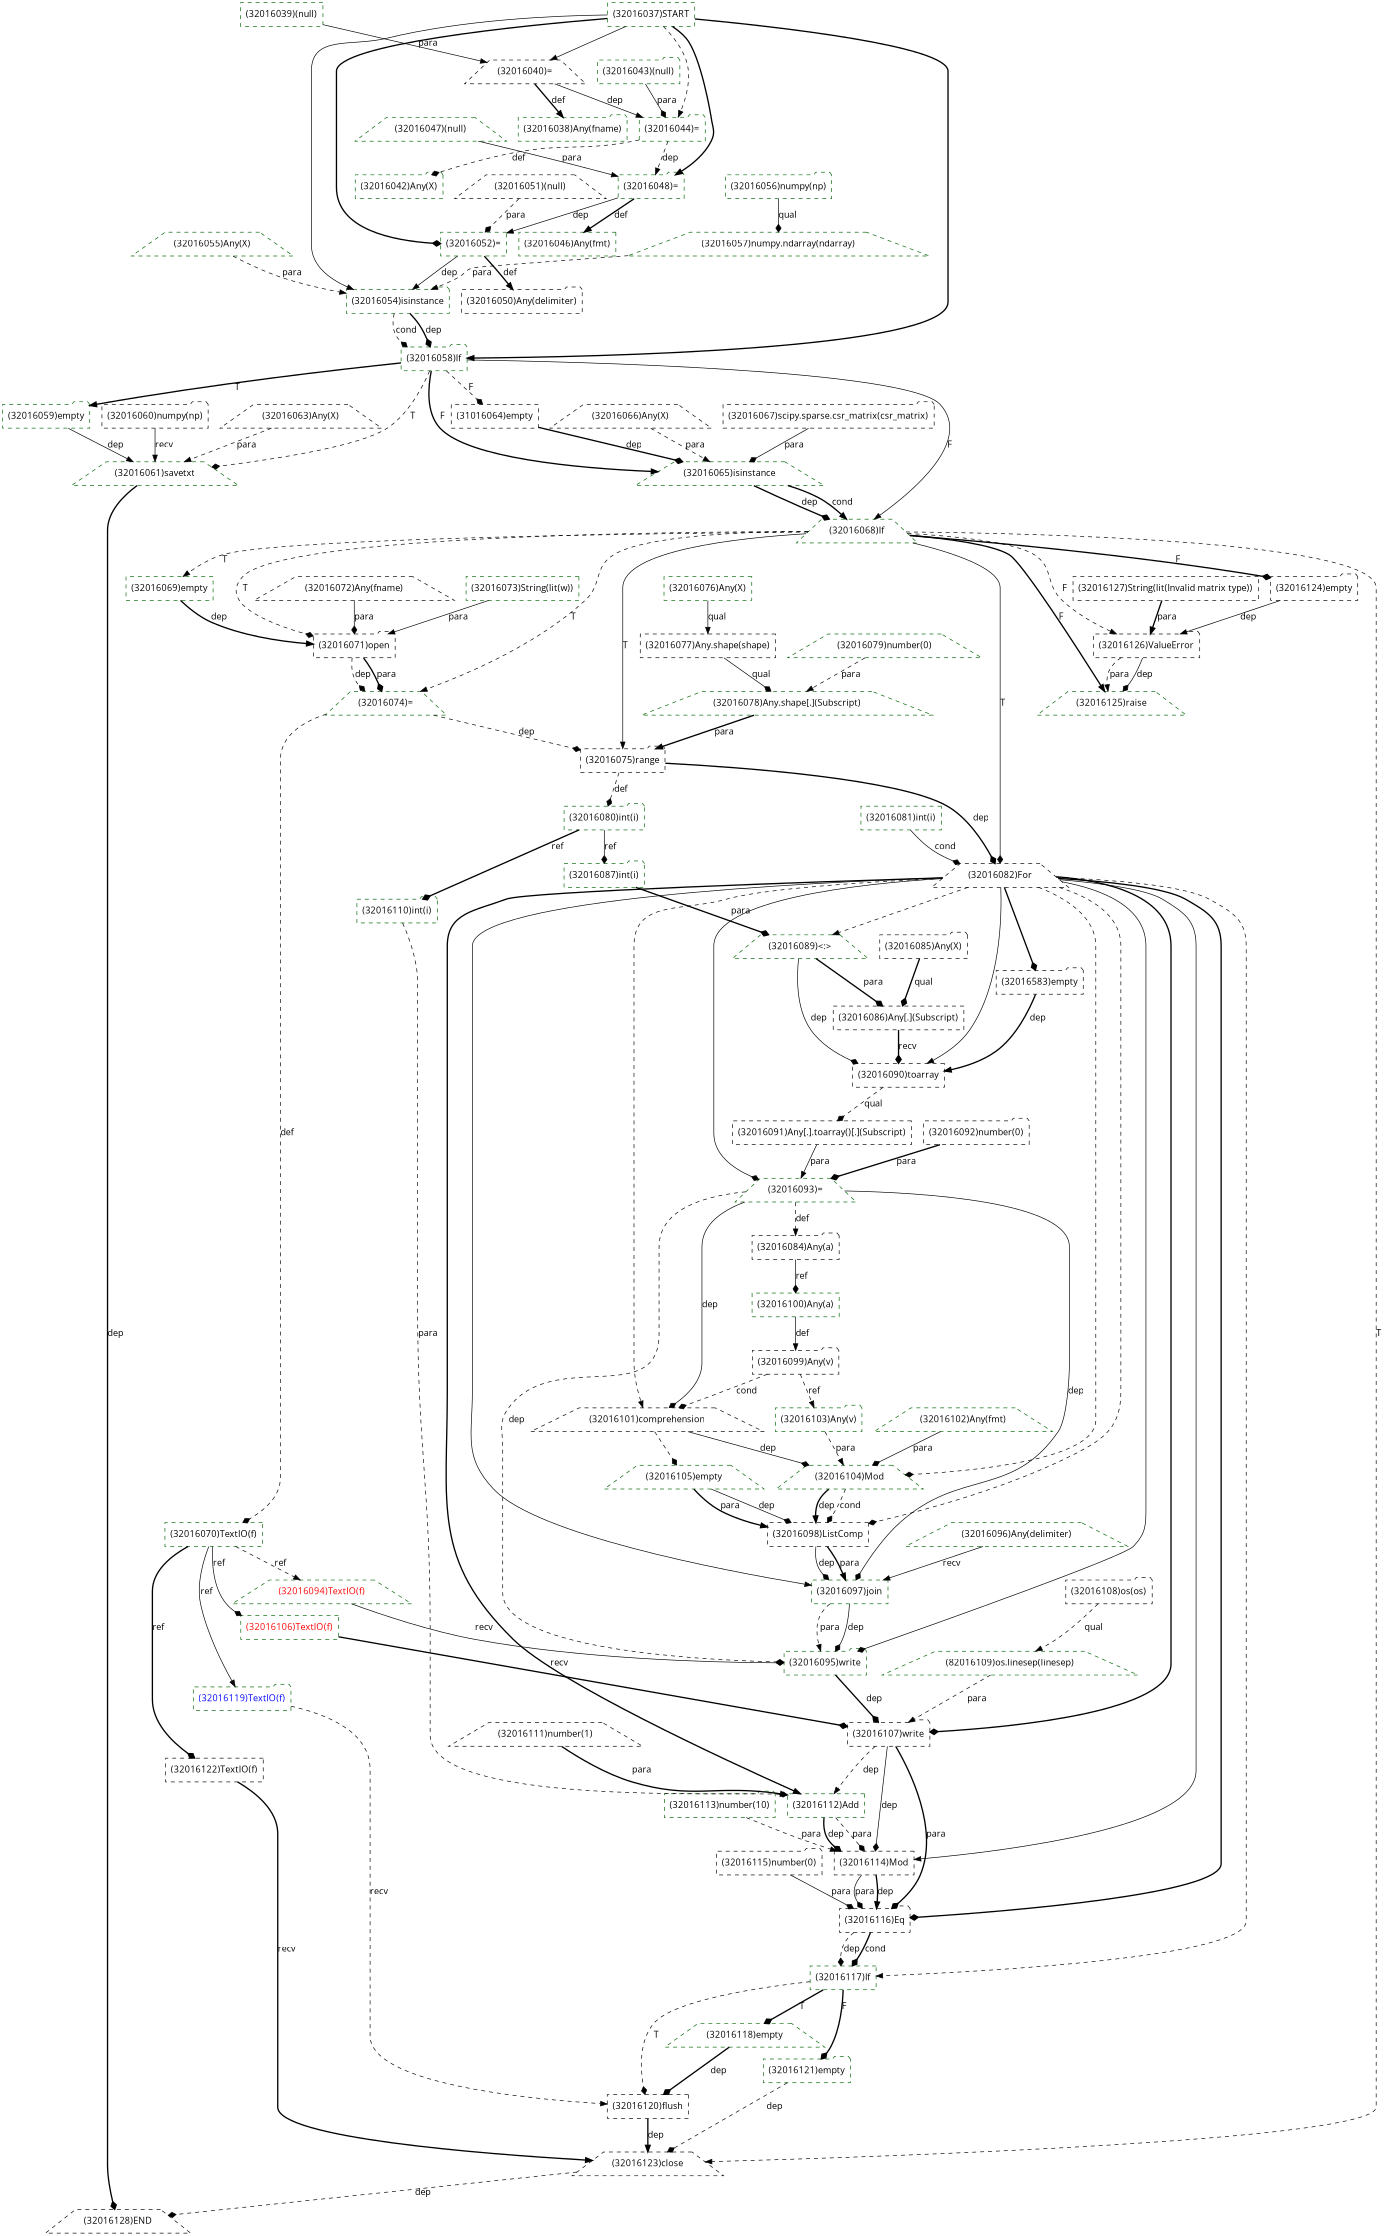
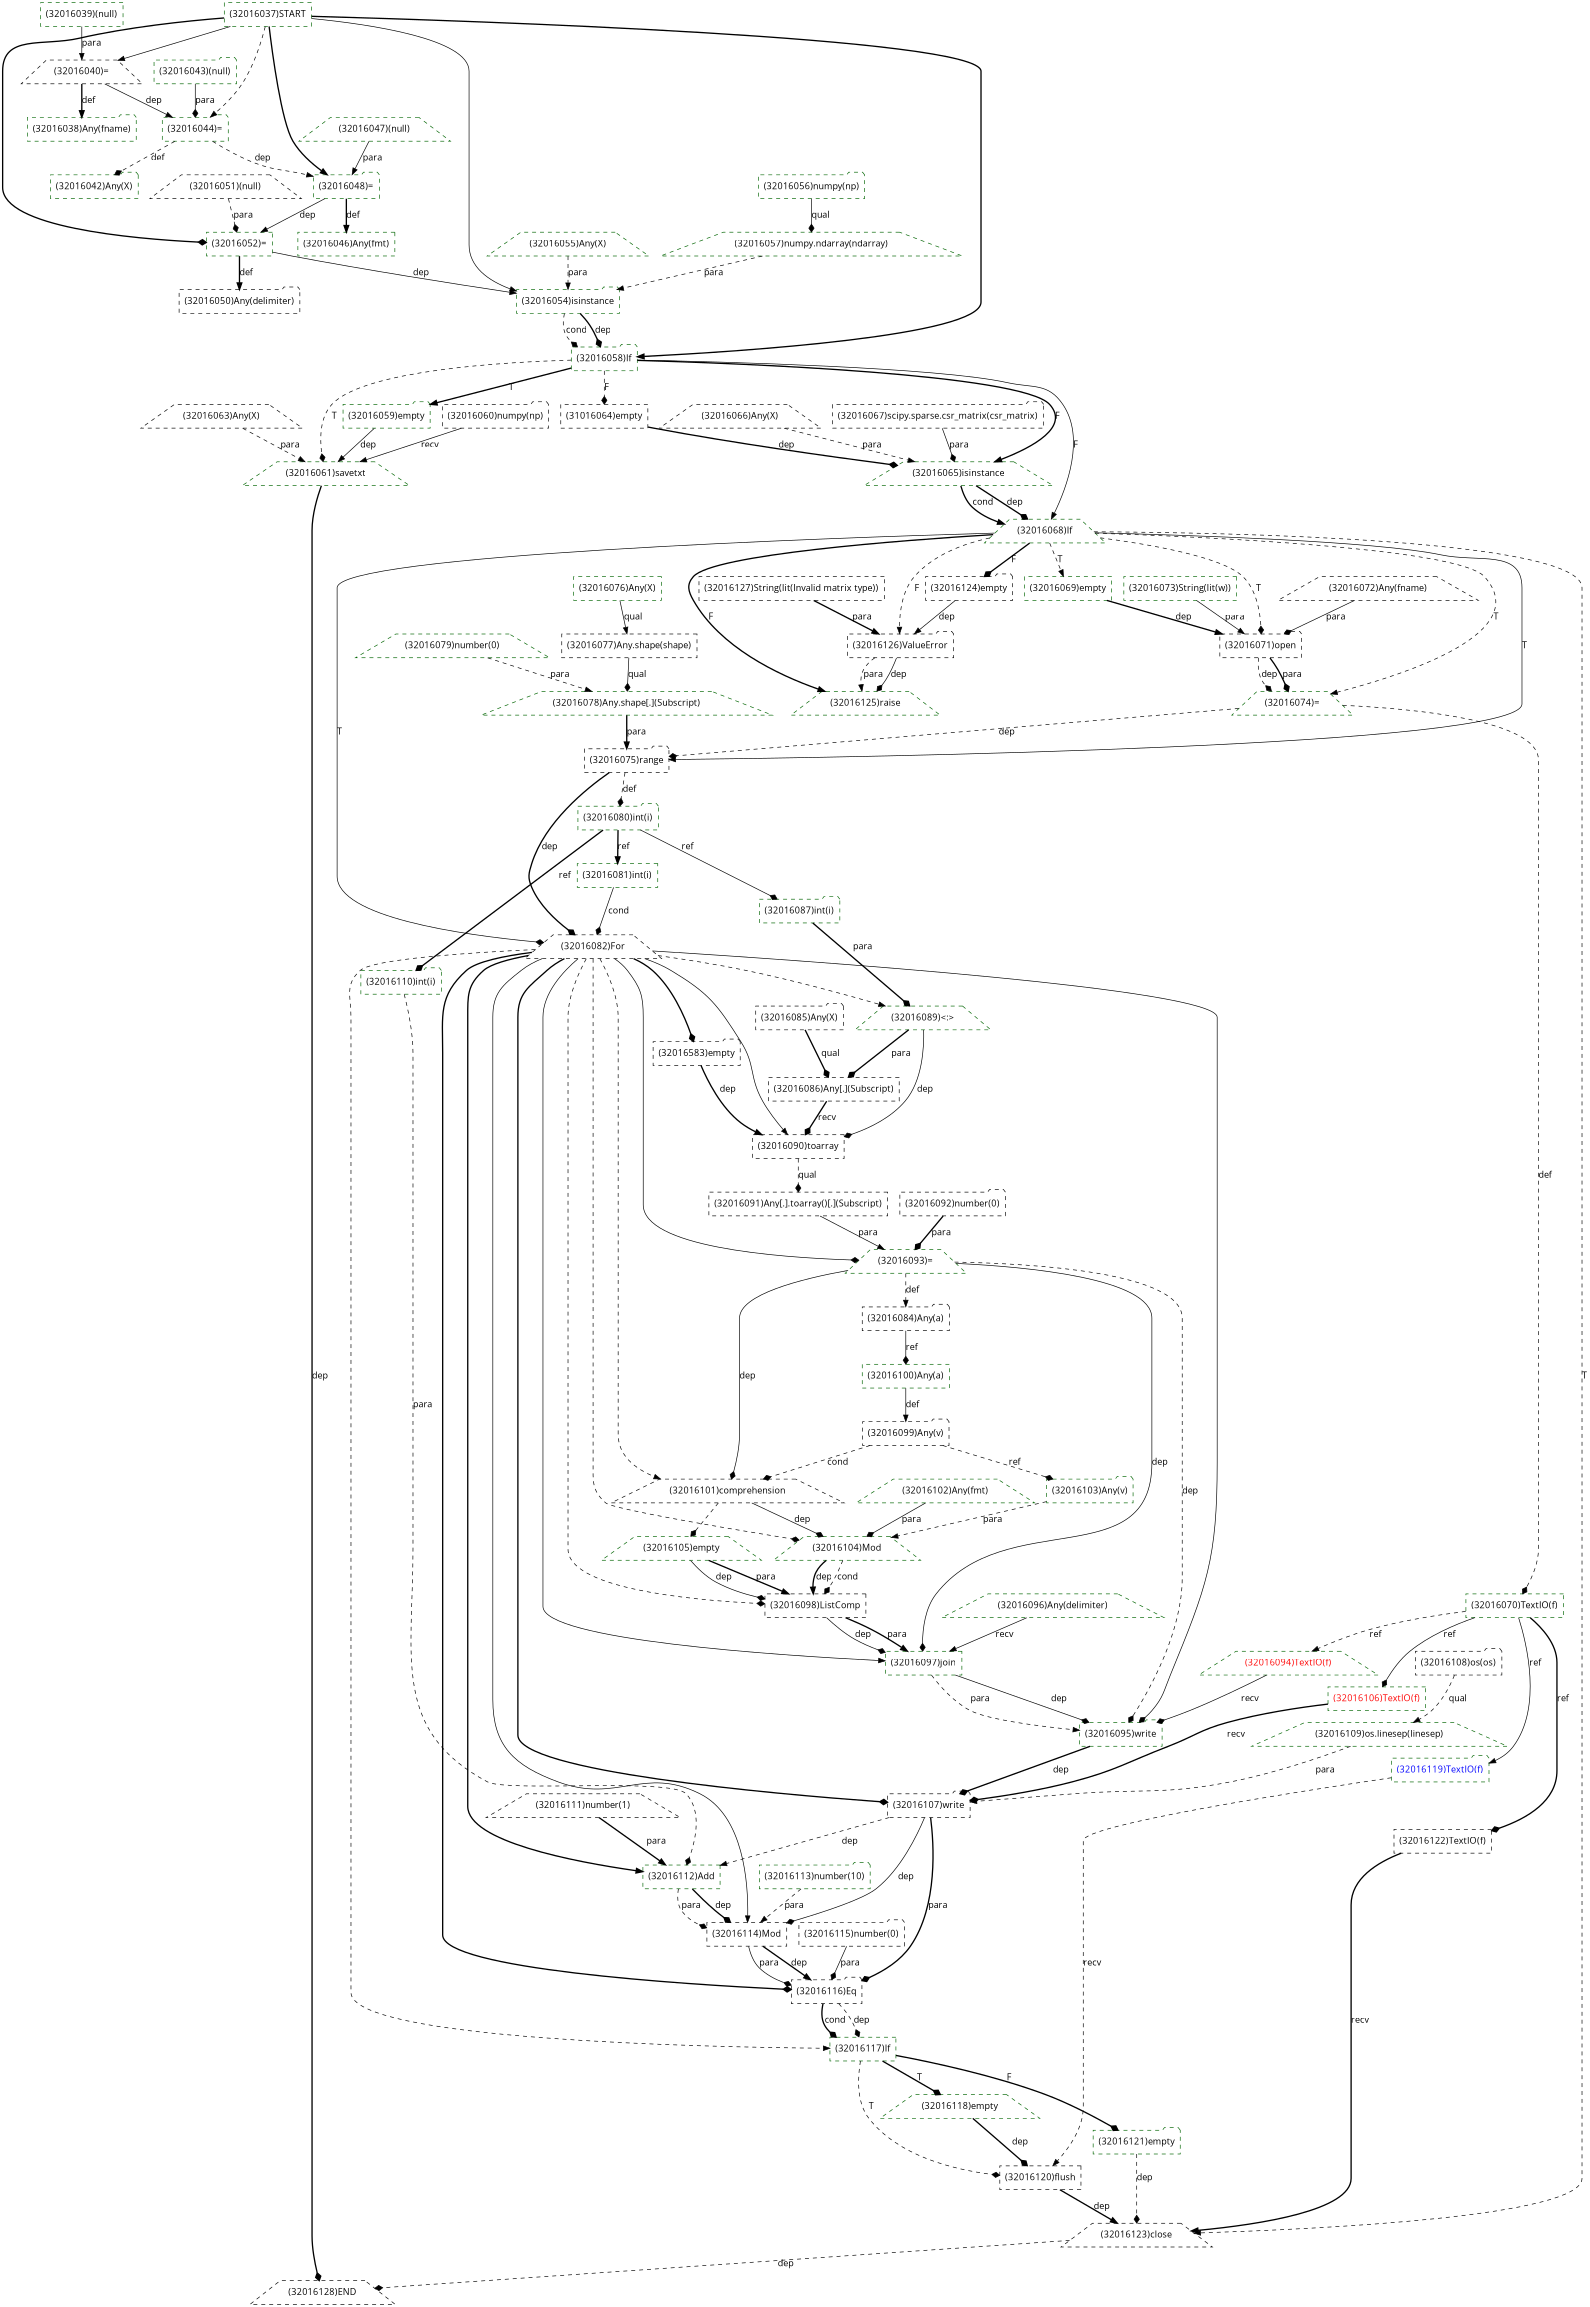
none -> (618, 843)
(806, 1388) -> (994, 1461)
(1010, 1663) -> (1379, 1734)
